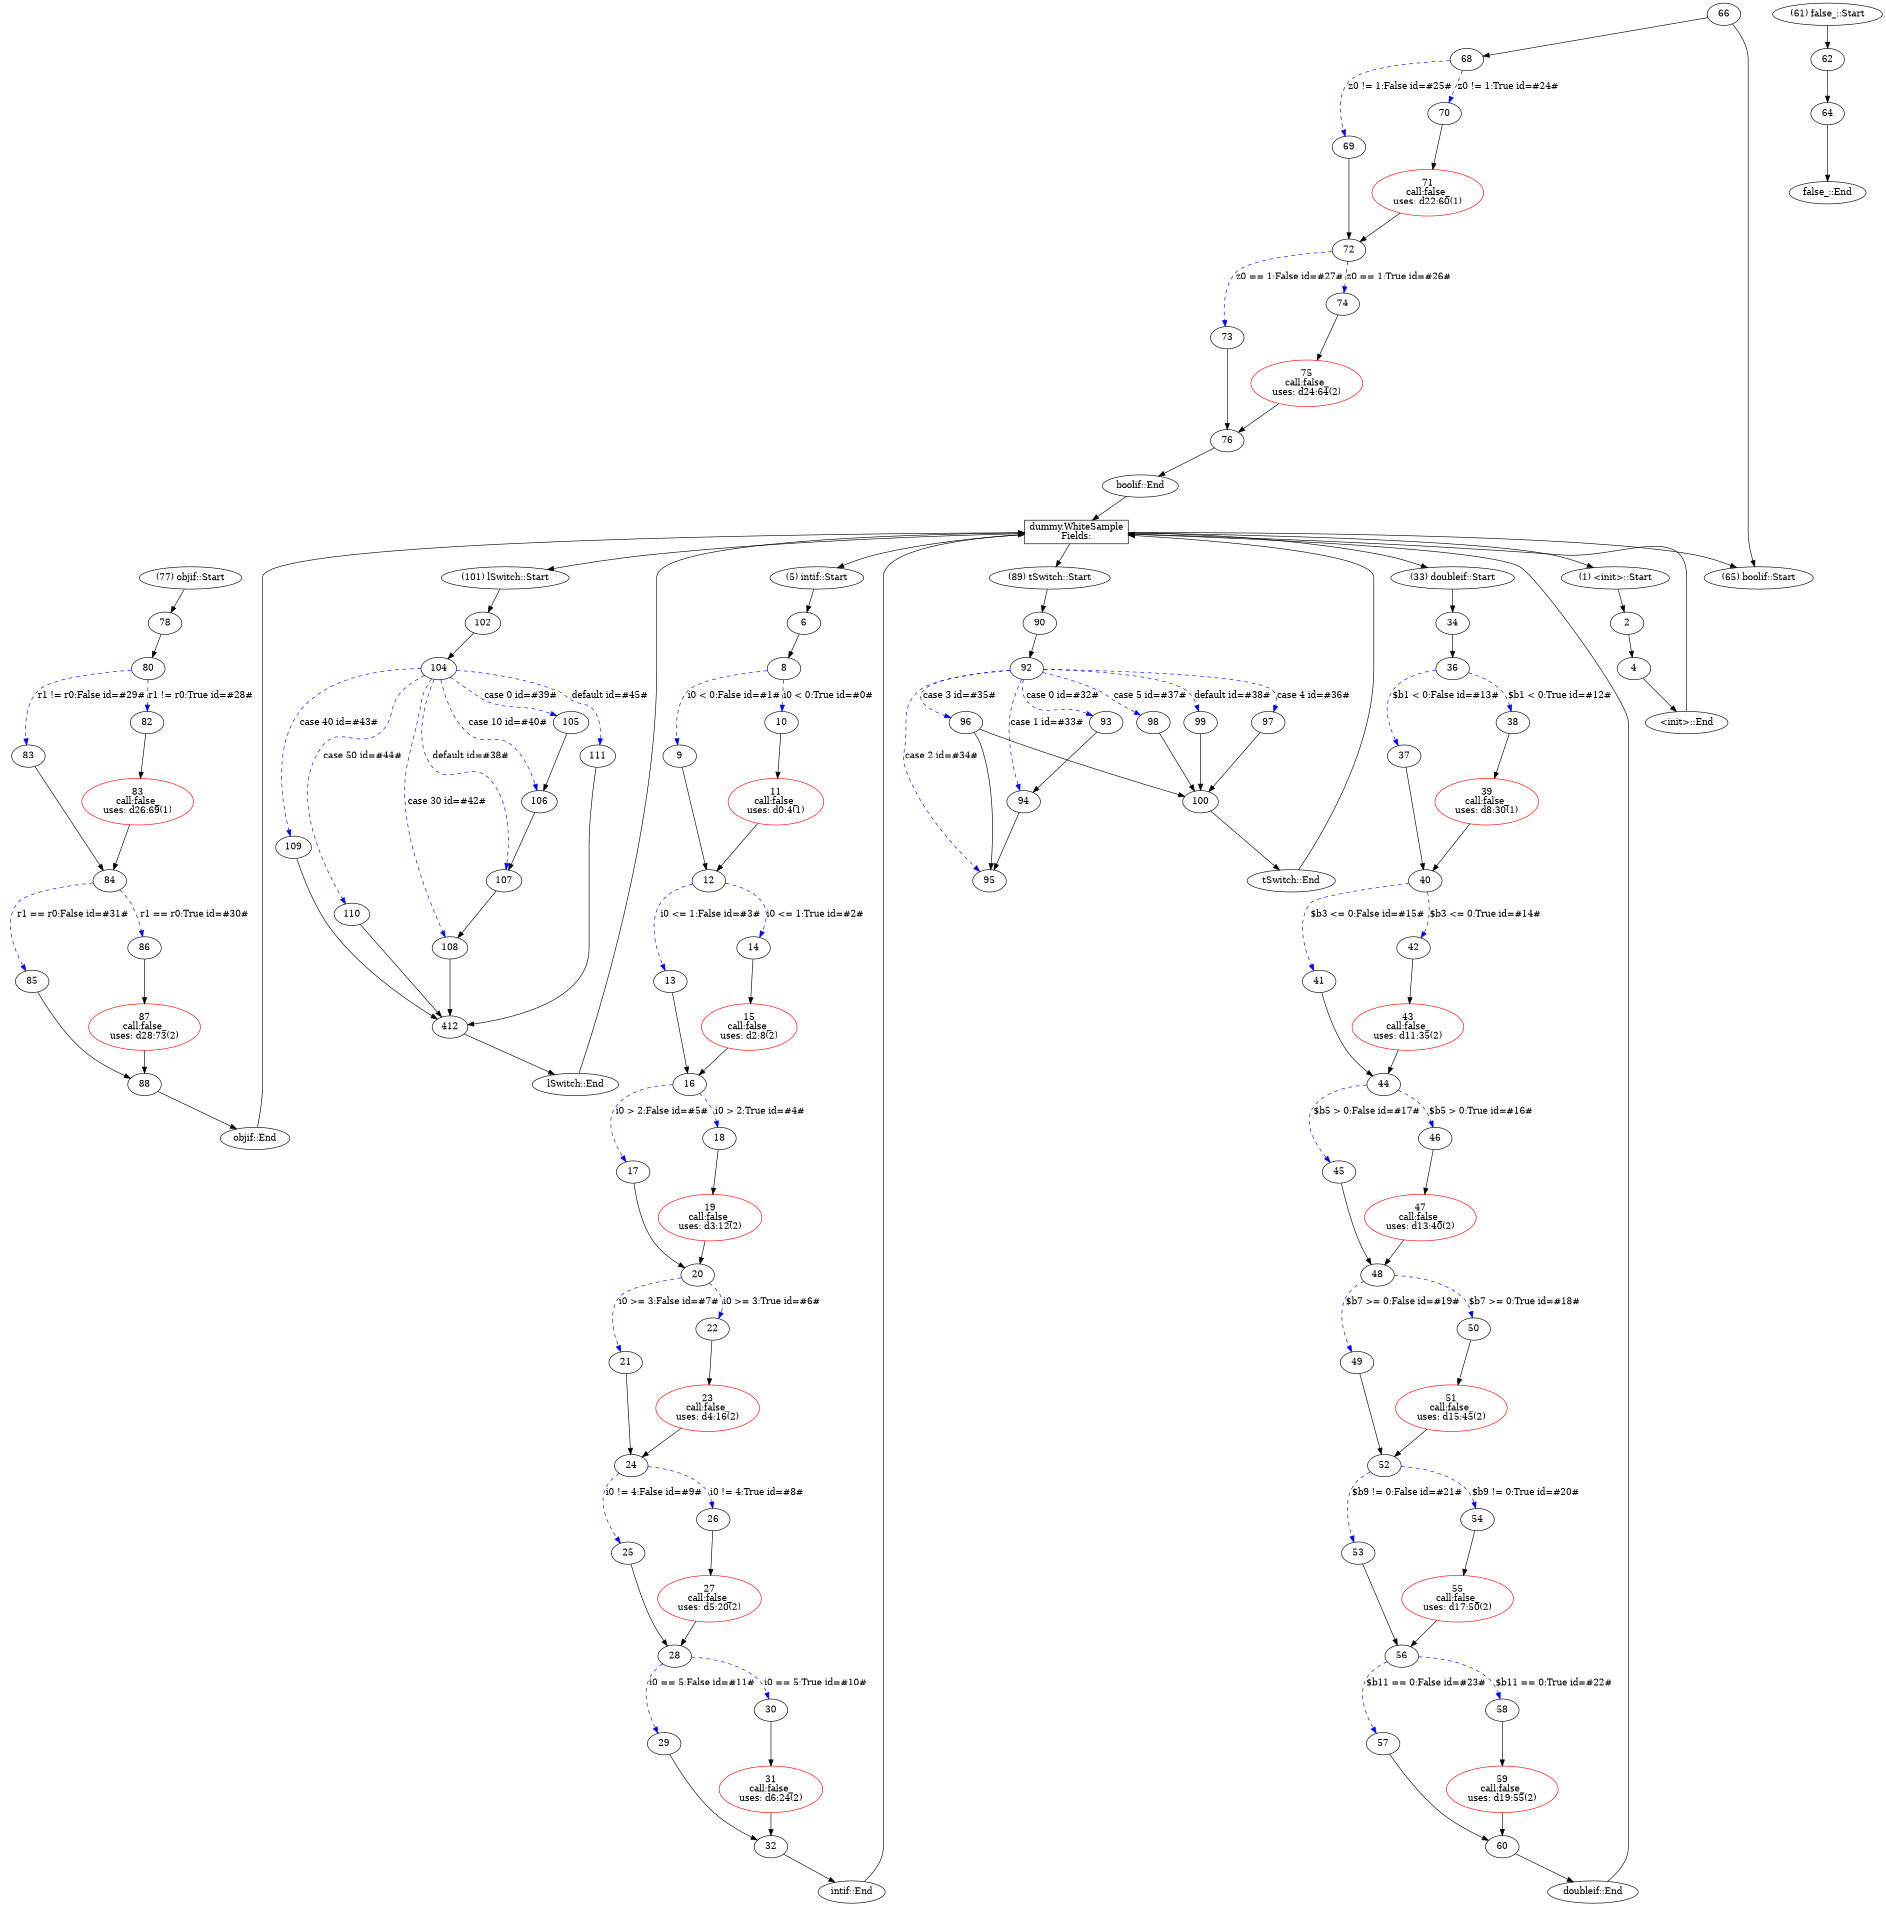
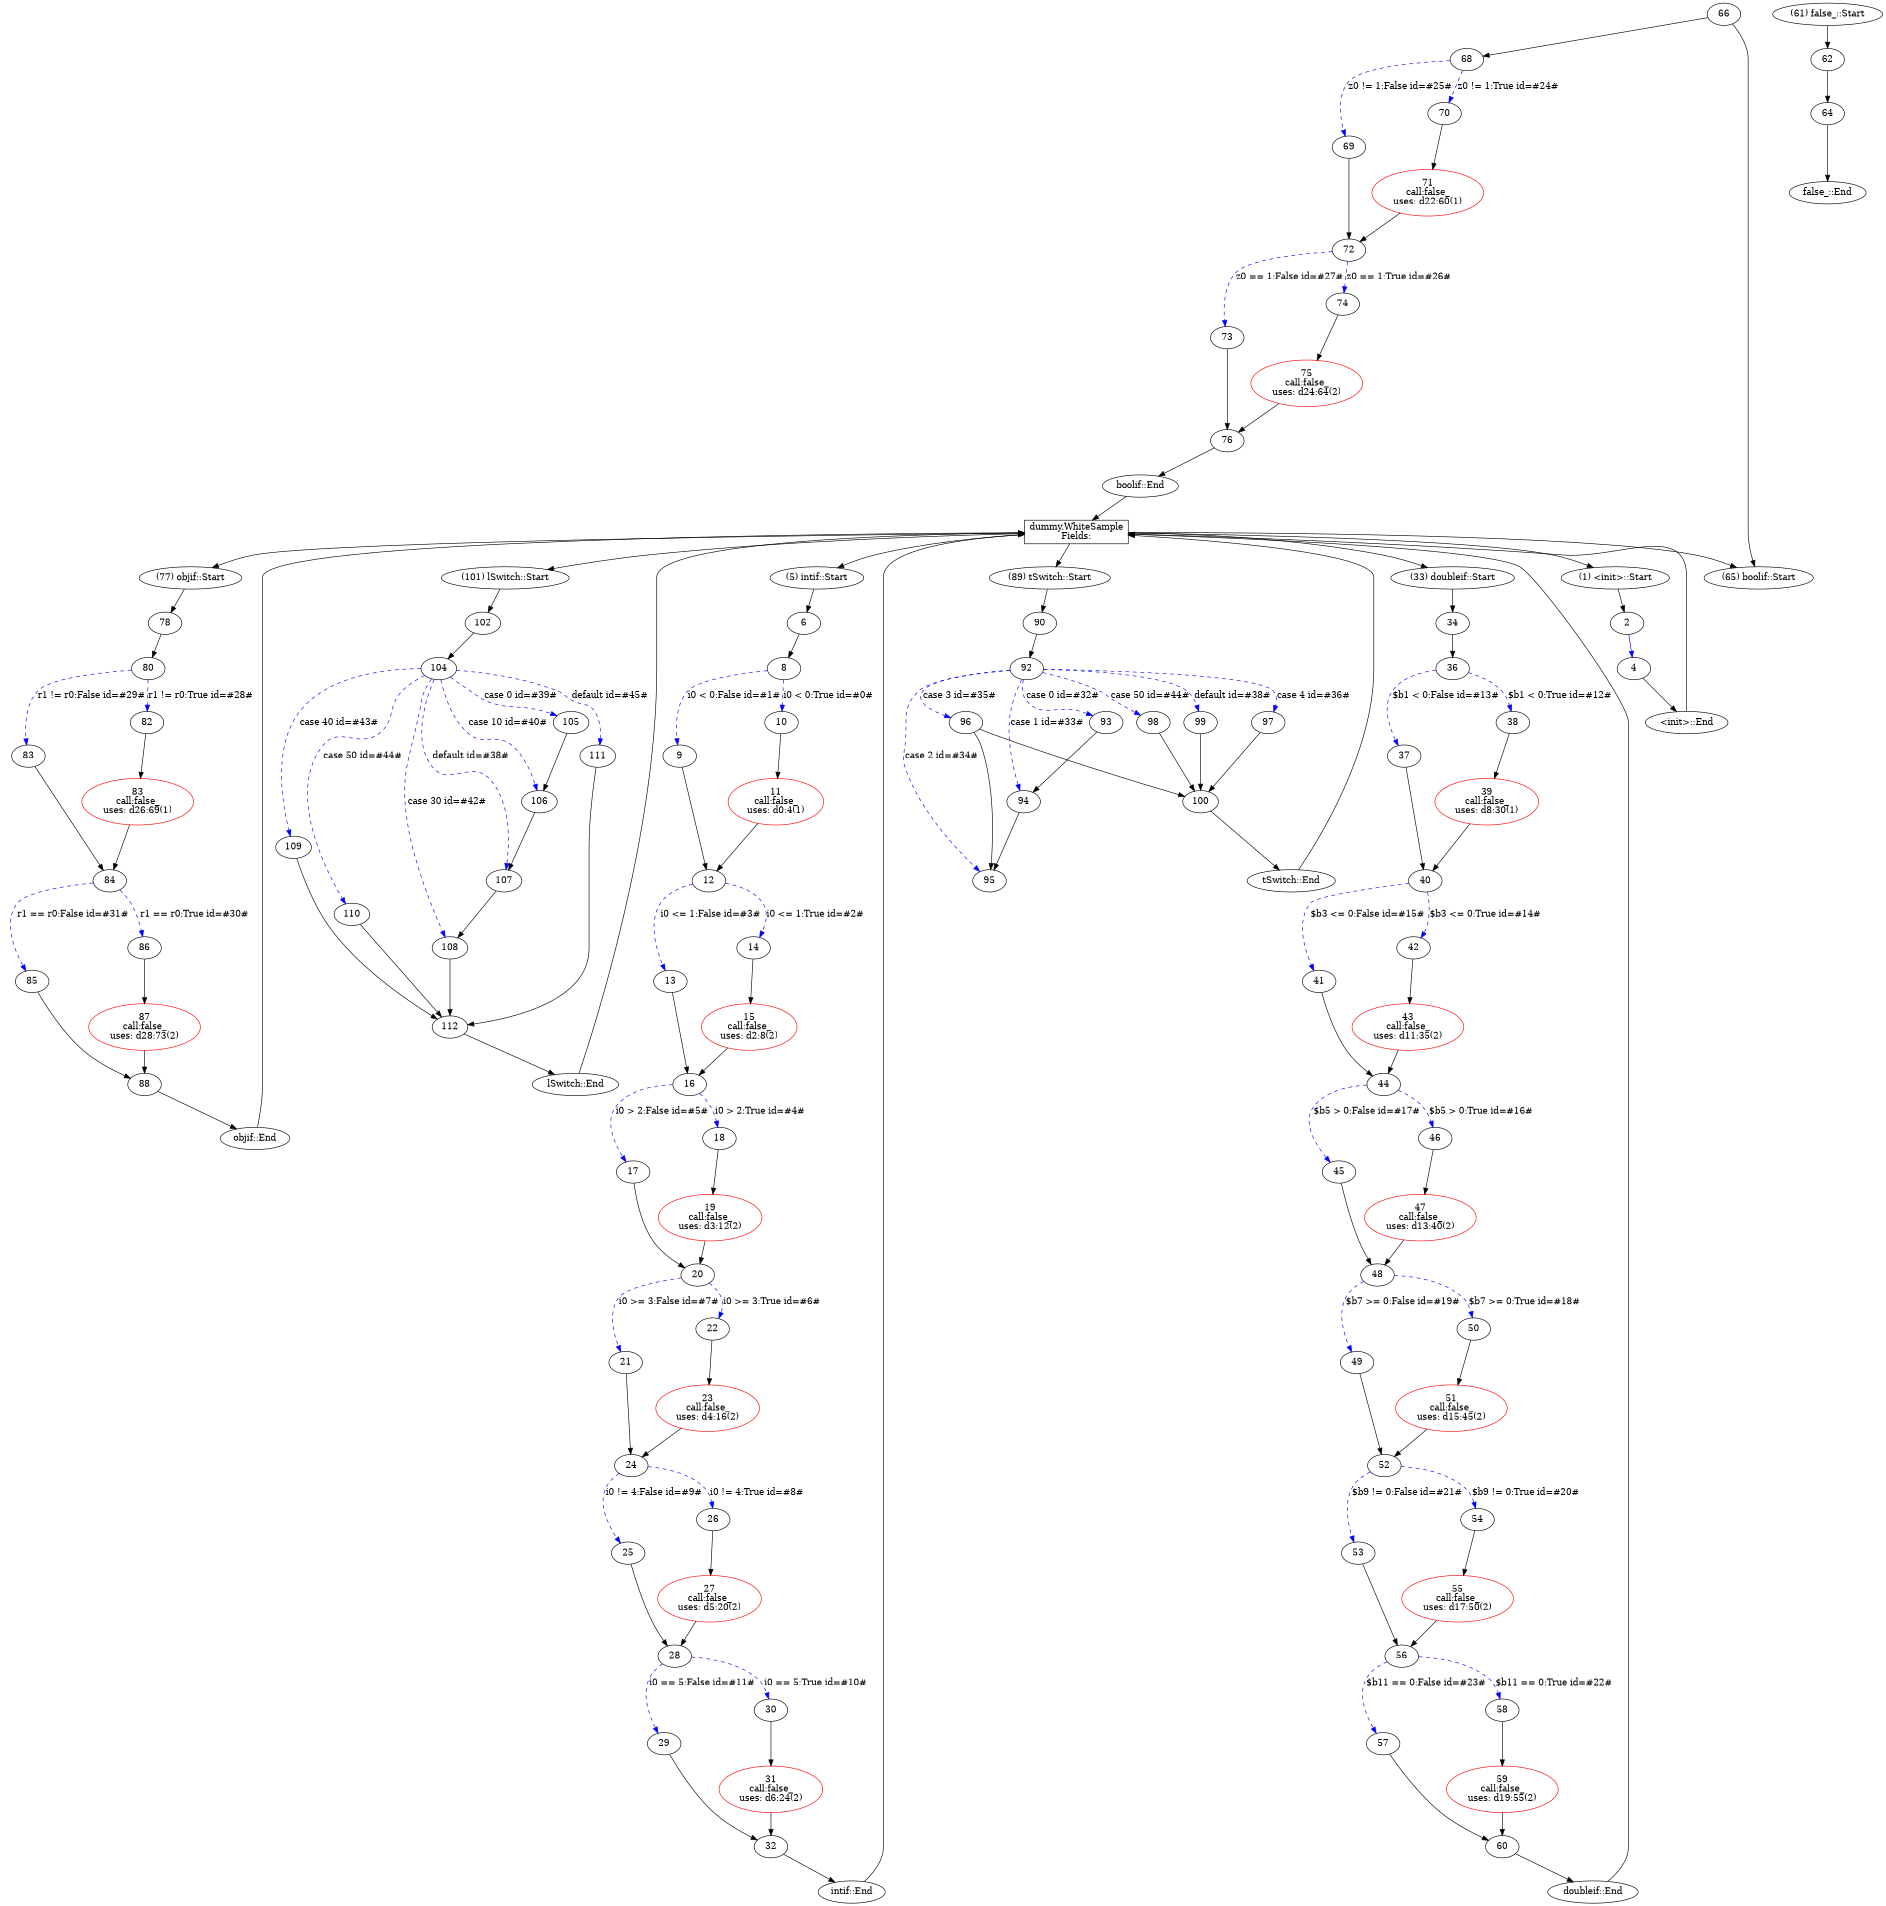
none -> (439, 544)
(1630, 643) -> (1630, 643)
(1150, 696) -> (1150, 696)
(450, 1027) -> (450, 1027)
